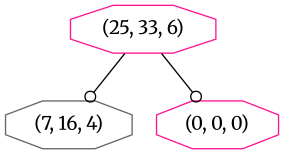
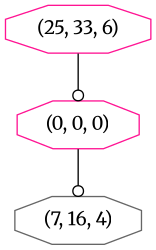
(109, 73) -> (78, 167)
